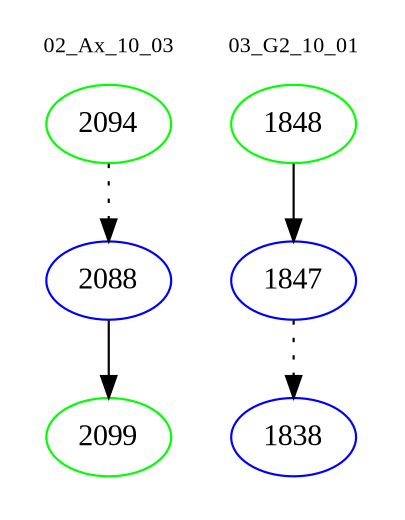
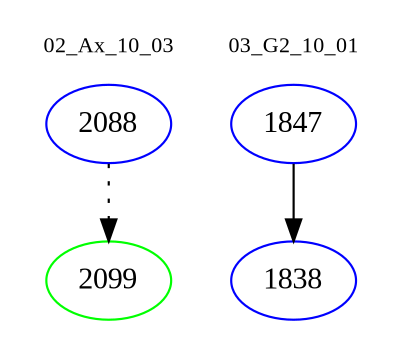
(109, 124) -> none
(294, 124) -> none
(109, 348) -> (109, 192)
(294, 348) -> (294, 192)
